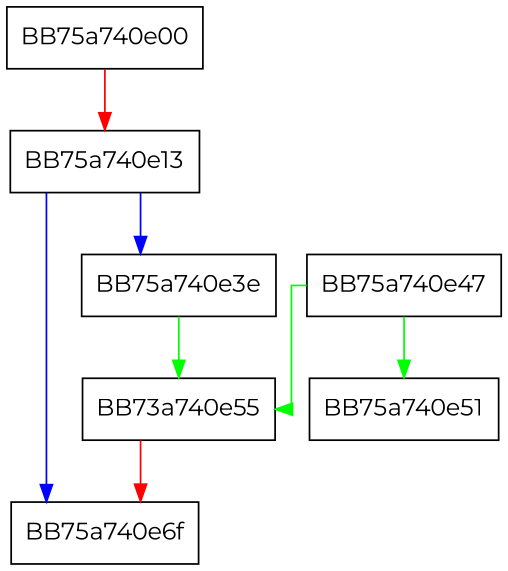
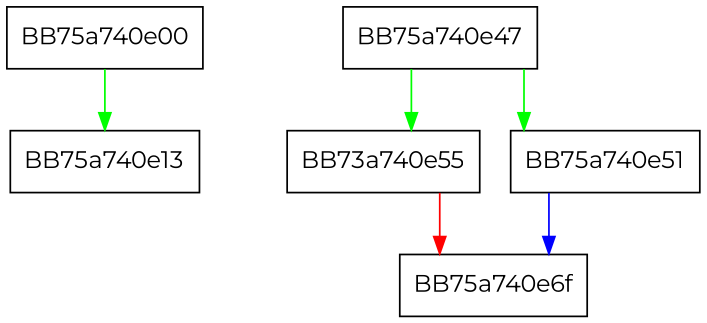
(105, 91) -> (105, 91)
(179, 285) -> none
(46, 339) -> (549, 215)
